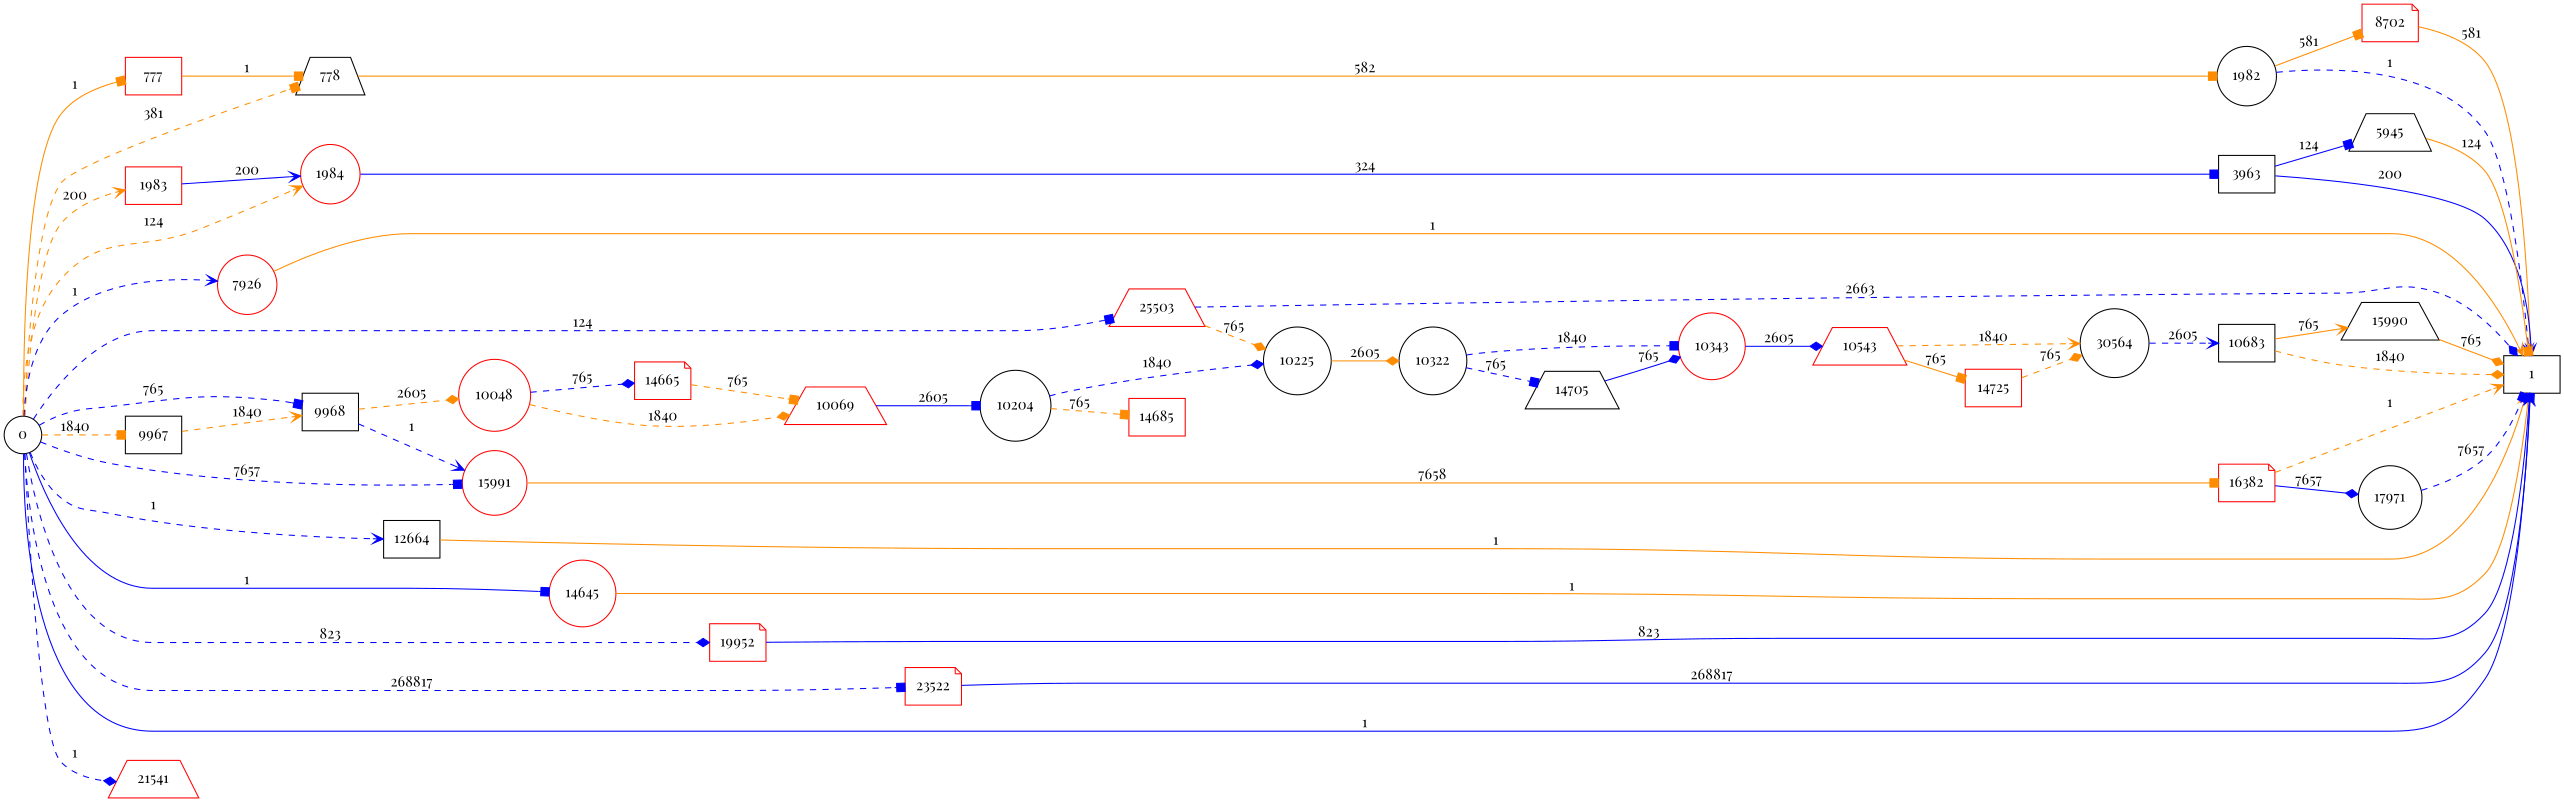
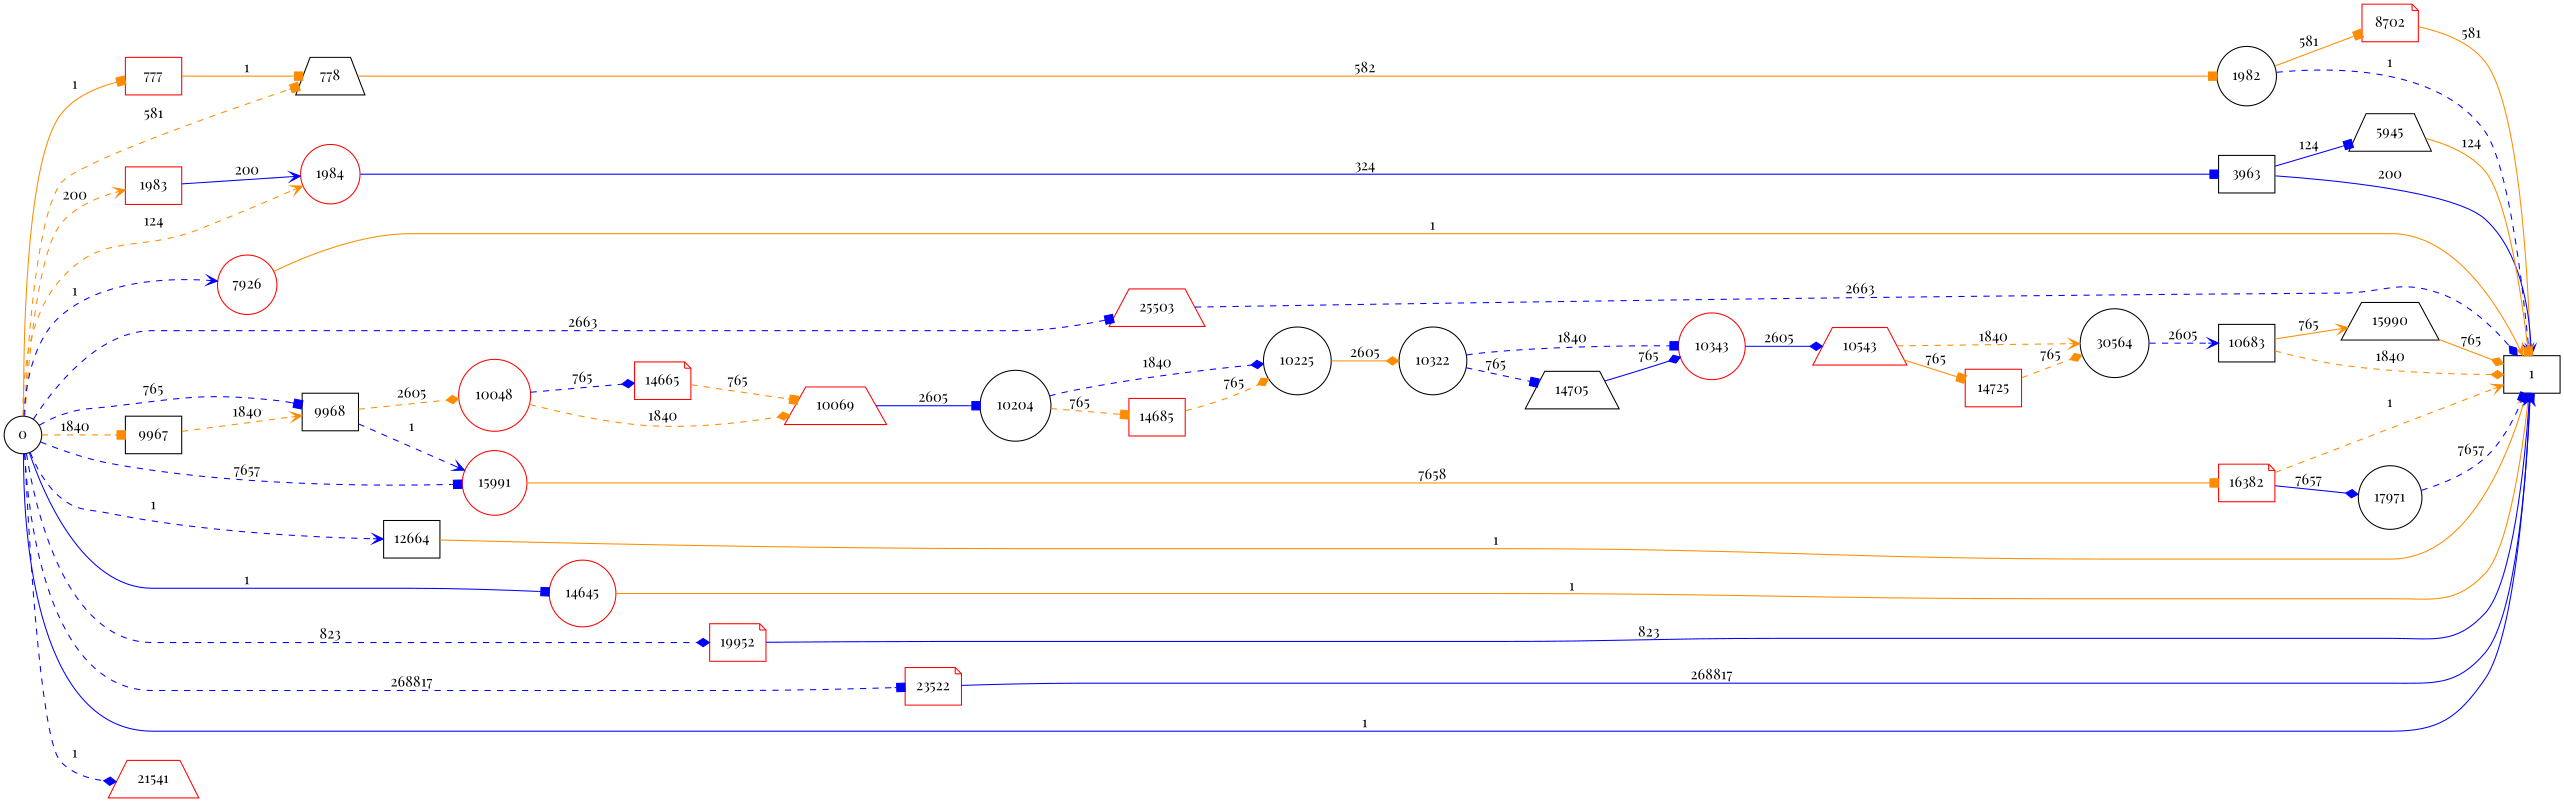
(154, 114) -> (154, 114)
(583, 323) -> (583, 323)
(1229, 335) -> (1222, 400)
